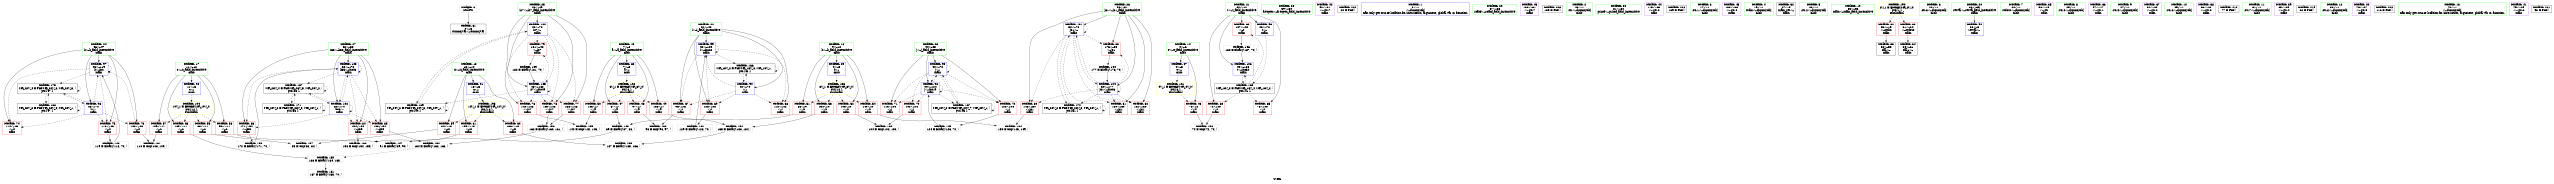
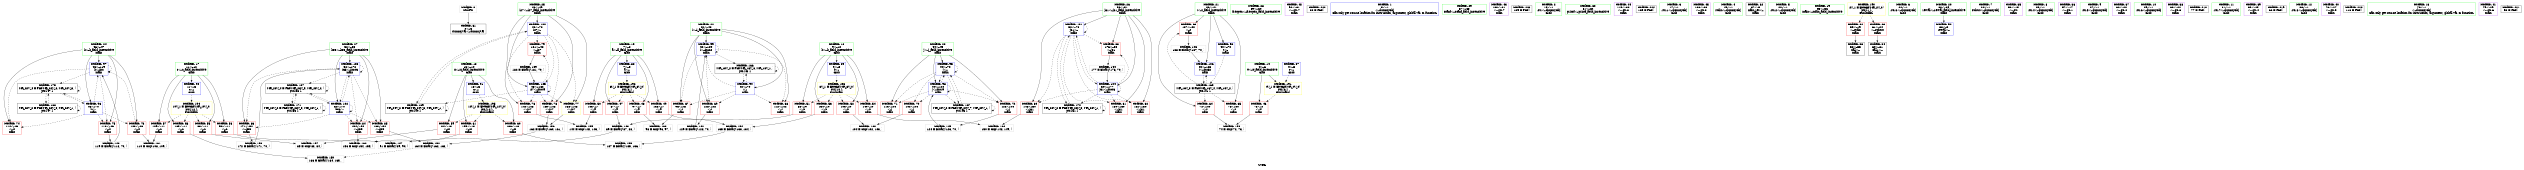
(1181, 58) -> (1272, 78)
(571, 108) -> (571, 108)
(326, 173) -> none
